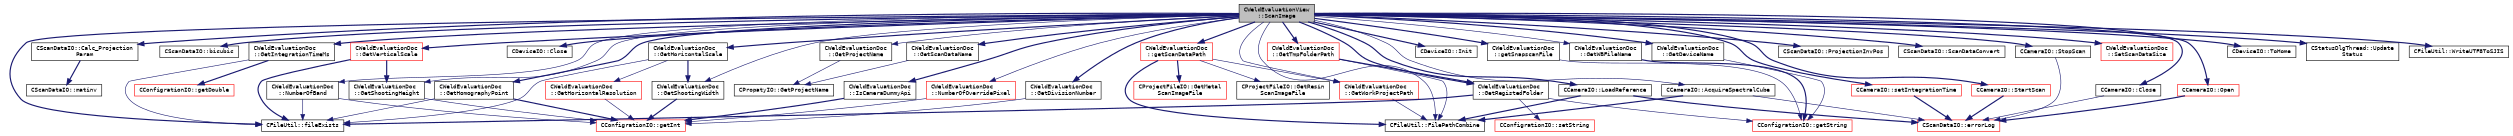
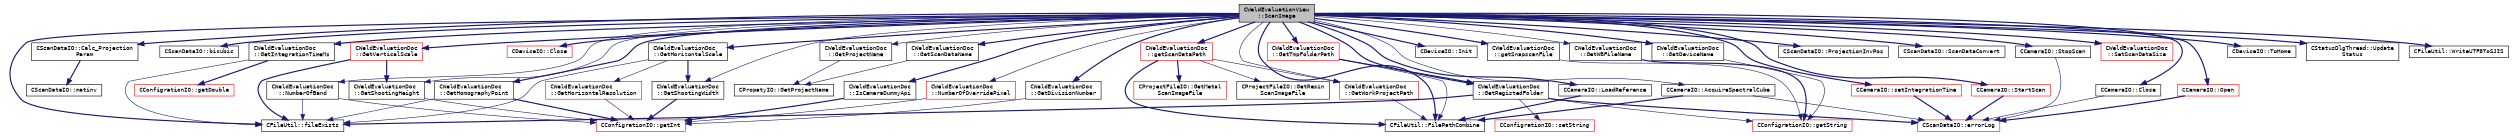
(540, 52) -> (540, 52)
(1339, 74) -> (1339, 74)
(1772, 111) -> (1730, 112)
